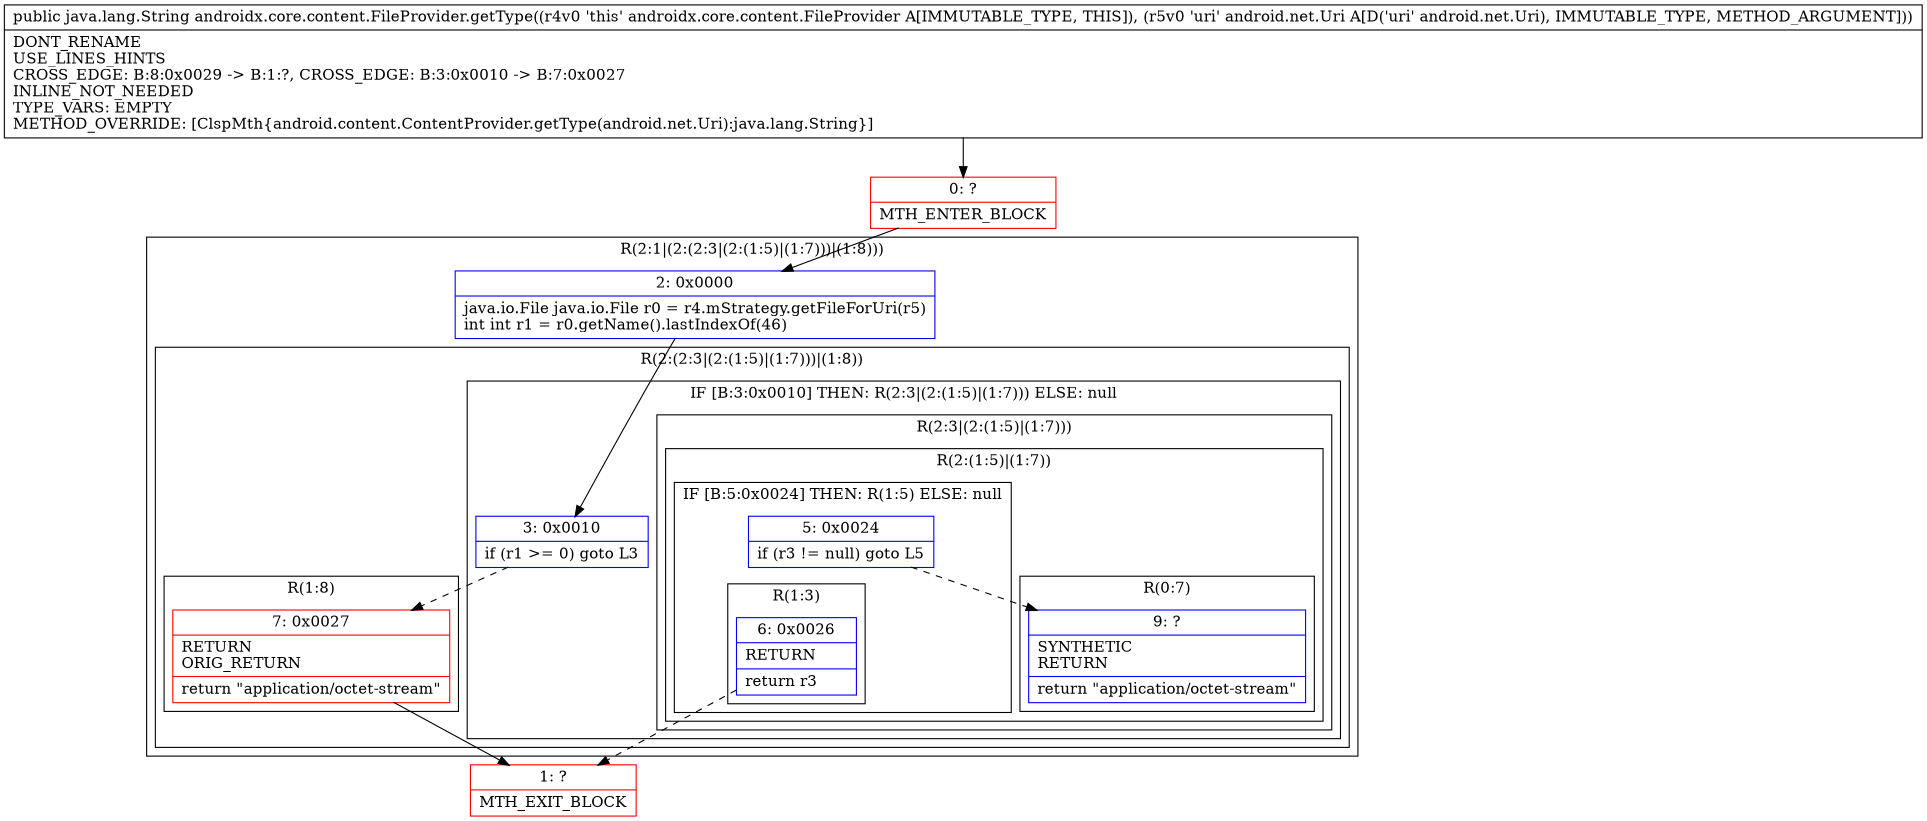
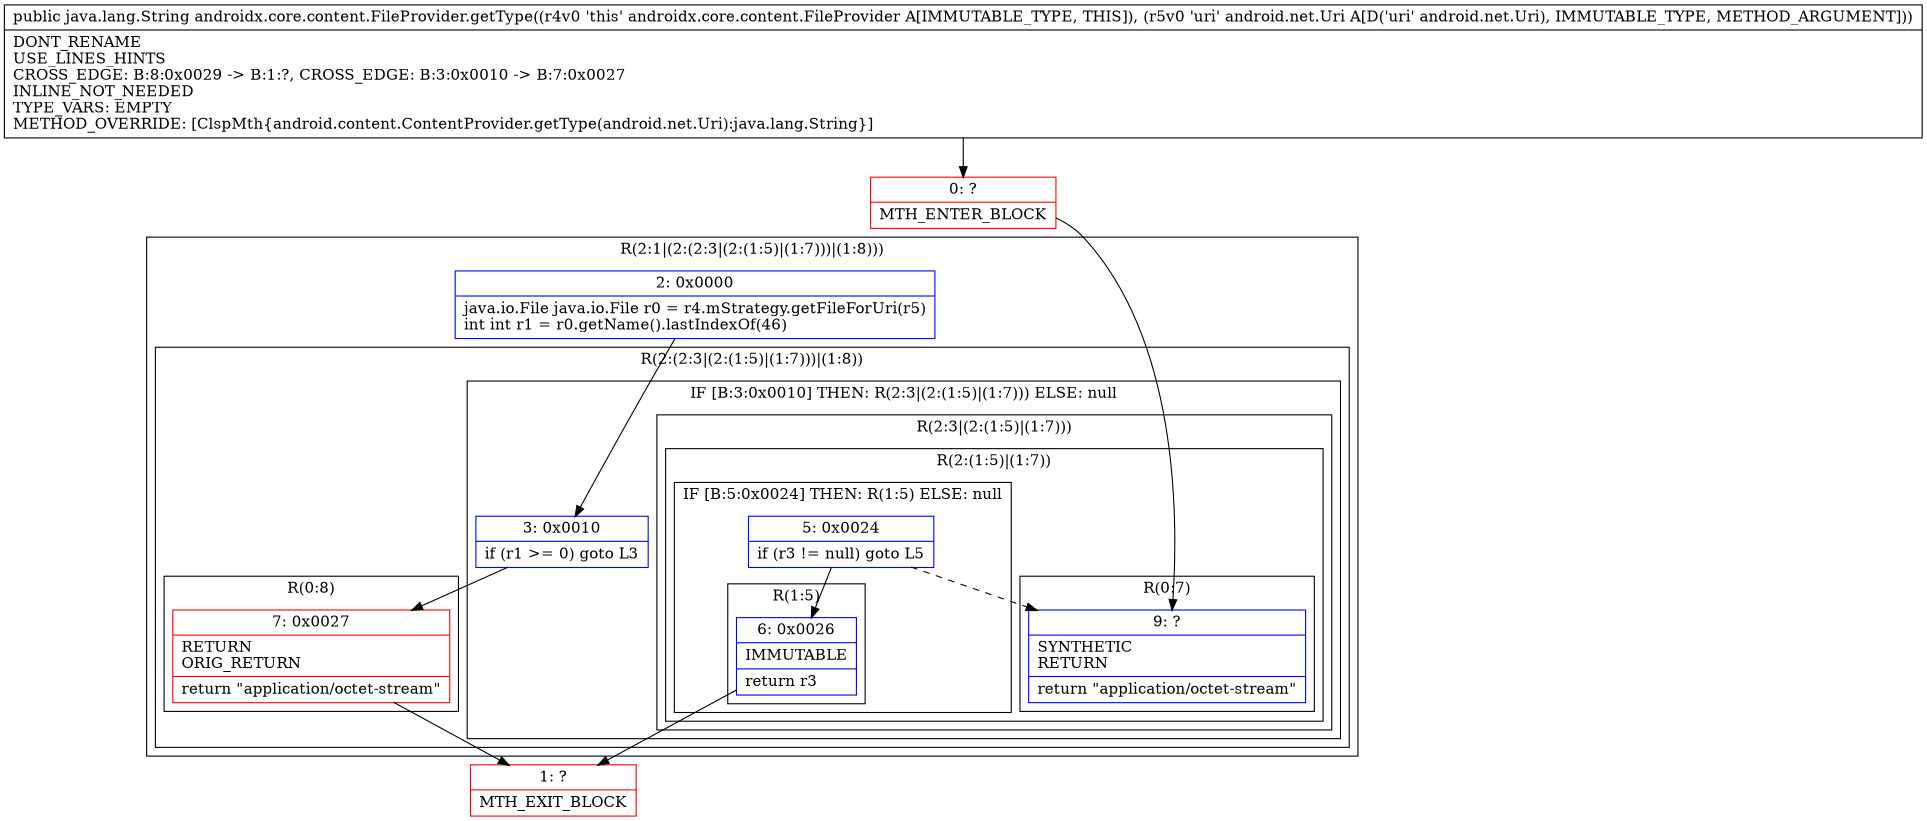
(845, 248) -> (1159, 393)
(476, 582) -> (476, 582)
(311, 589) -> (311, 589)
none -> (822, 591)
(796, 596) -> (796, 596)
(781, 655) -> (796, 655)
(672, 725) -> (672, 725)
